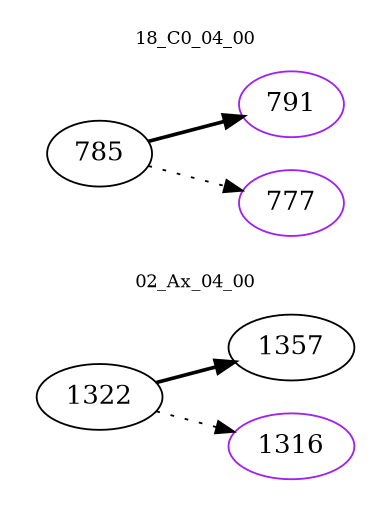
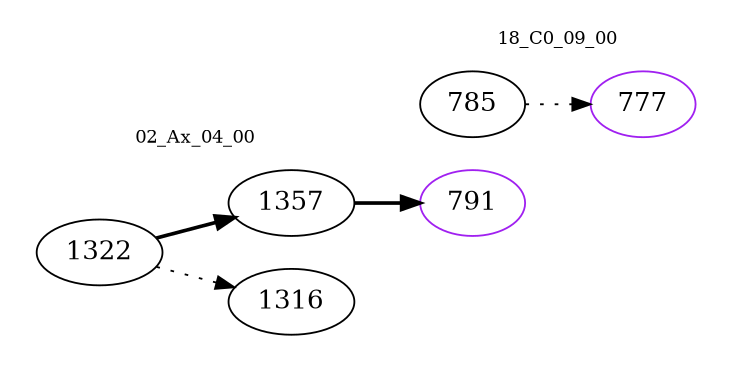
(196, 39) -> (558, 39)
(186, 131) -> (380, 203)
(291, 446) -> (291, 302)
